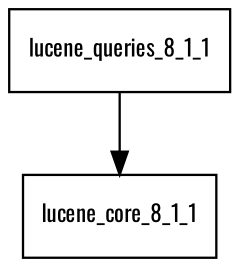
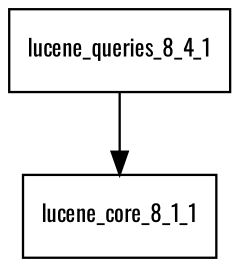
(120, 51) -> (120, 51)
